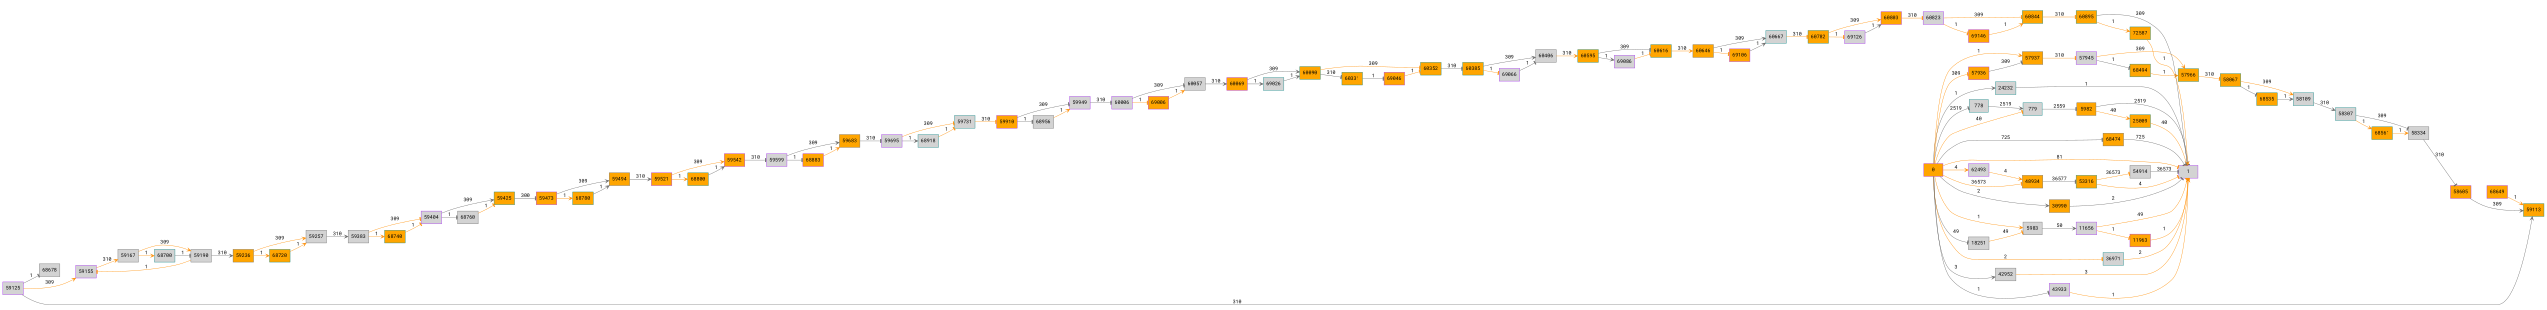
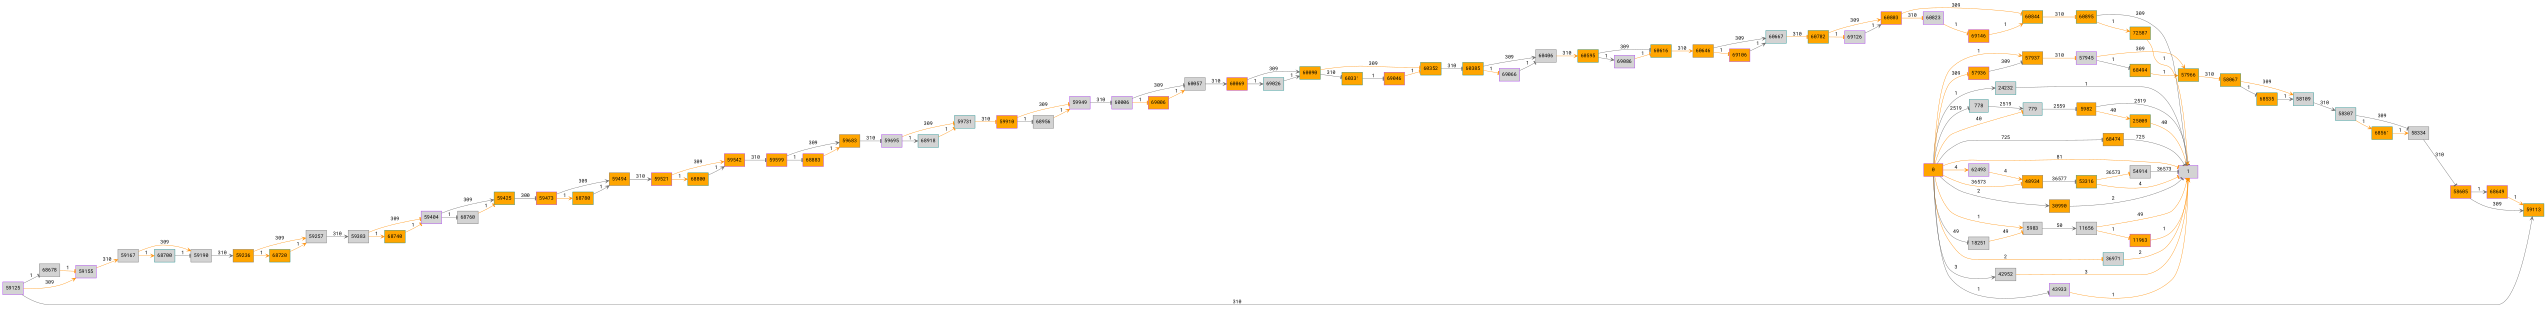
(1982, 18) -> (1961, 8)
(1042, 110) -> (1042, 110)
(777, 160) -> (777, 160)
none -> (2477, 192)
(2086, 228) -> (2086, 228)
(145, 270) -> (67, 271)
